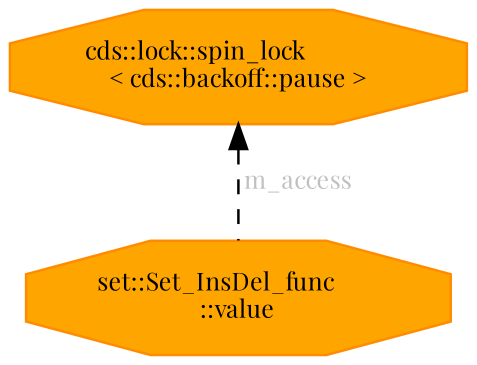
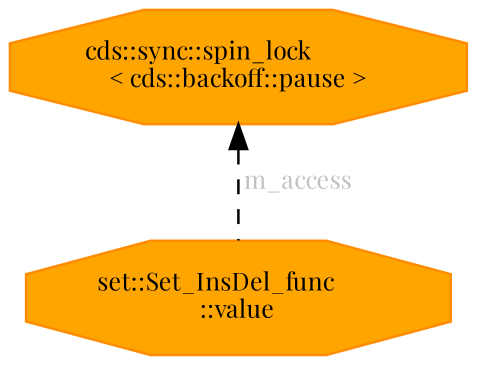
(238, 67) -> (238, 67)
